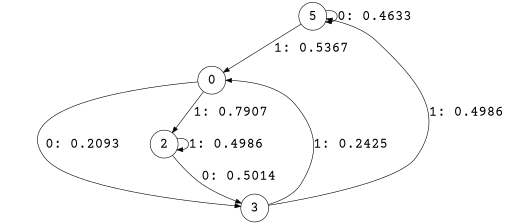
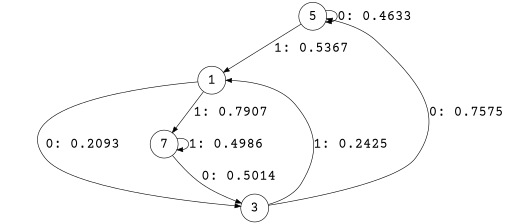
(212, 80) -> (212, 80)
(479, 112) -> (479, 112)
(164, 144) -> (164, 144)
